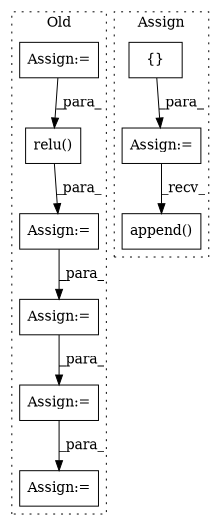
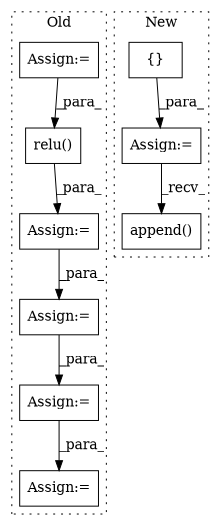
(161, 23) -> (161, 23)
